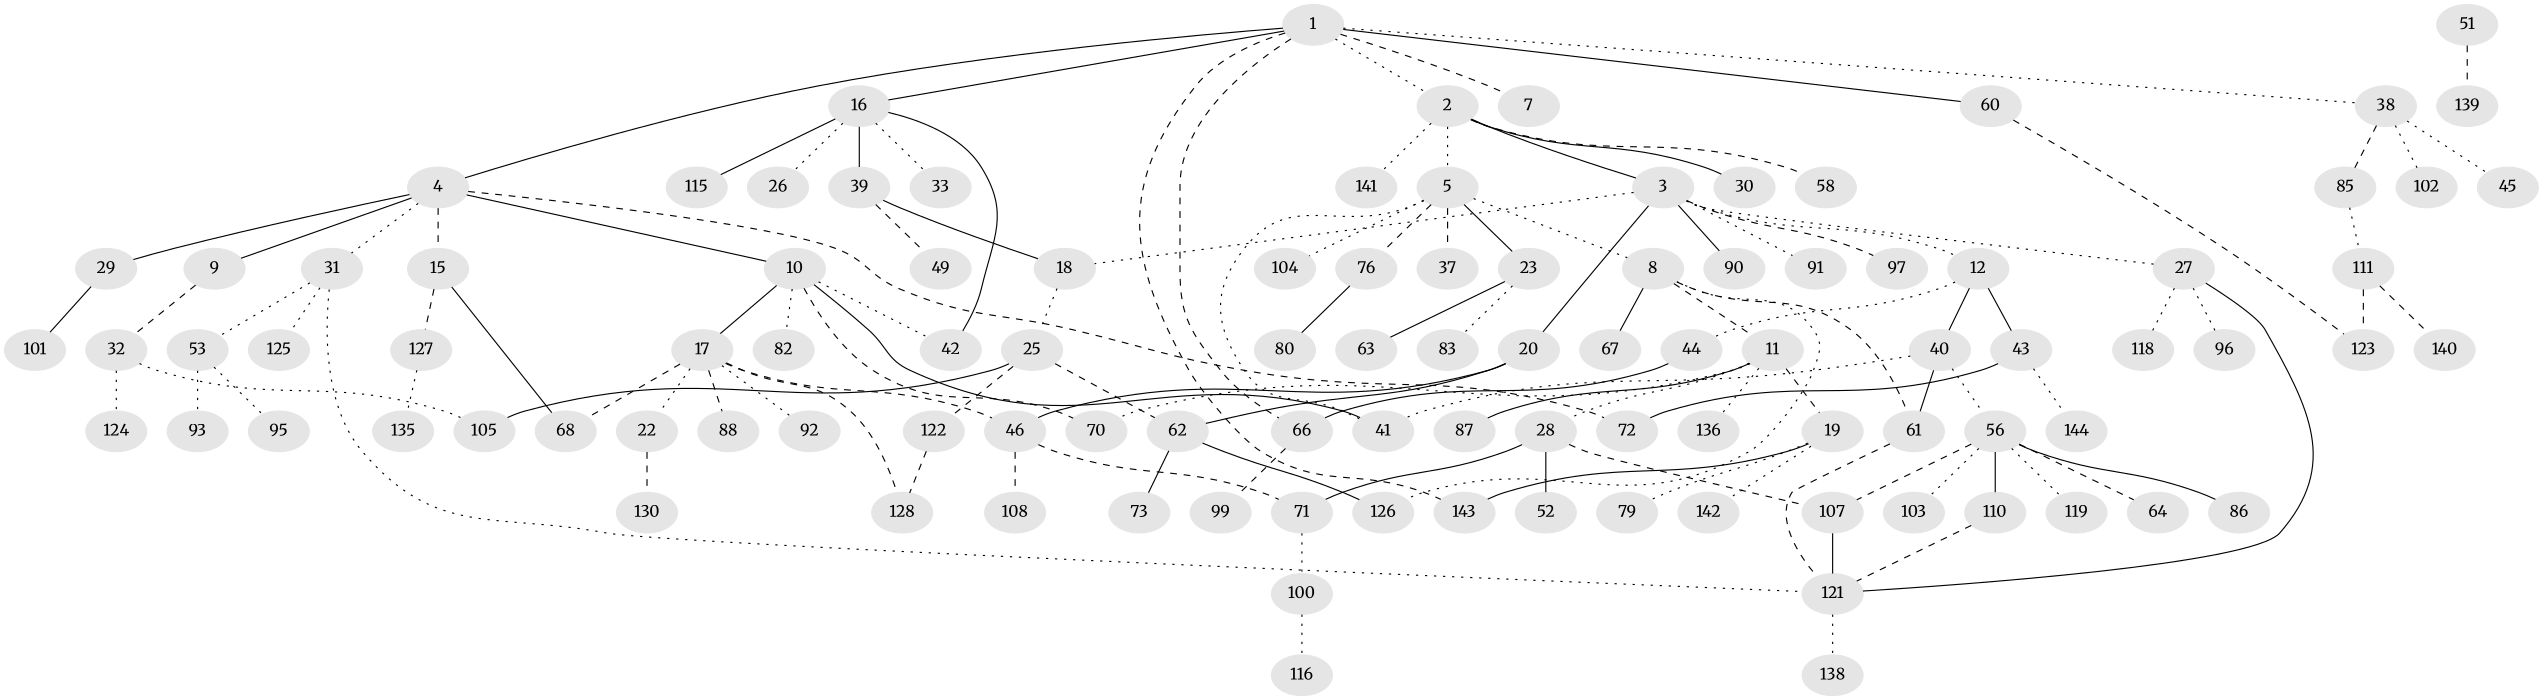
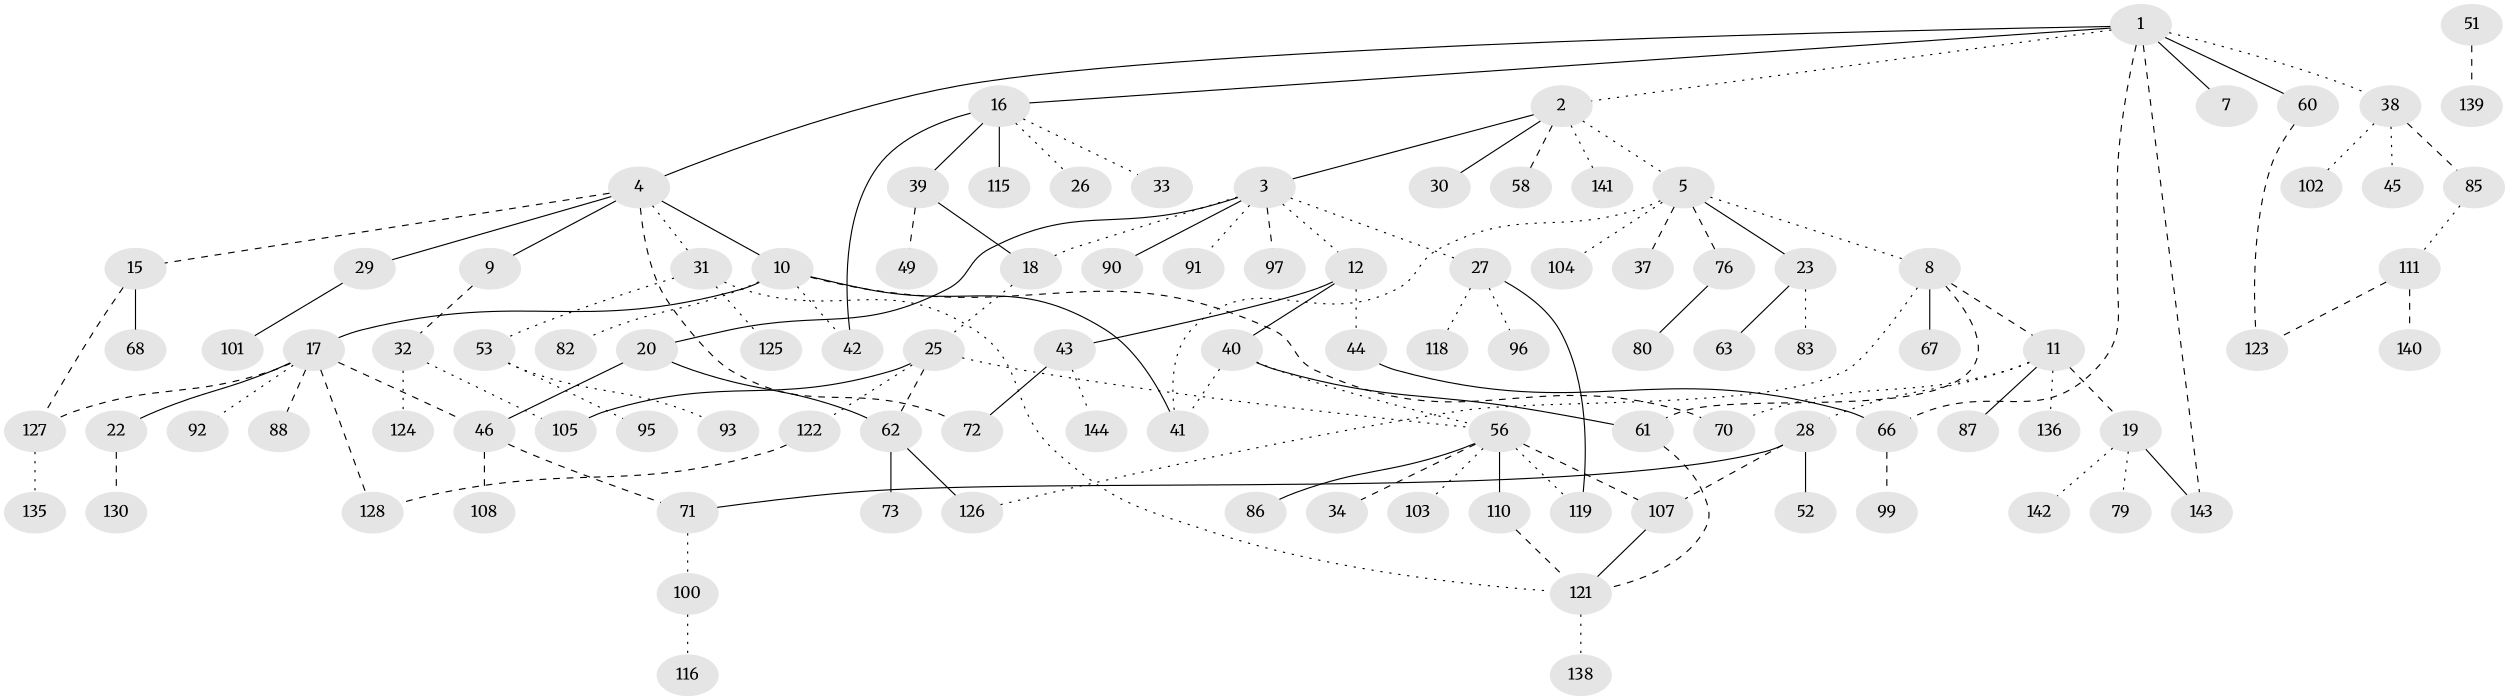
(1424, 62) -> (2184, 65)
(648, 383) -> (174, 391)
(986, 388) -> (872, 391)
(671, 396) -> (204, 394)
none -> (1215, 398)
(2158, 513) -> (1337, 513)
(2221, 553) -> (1576, 373)
